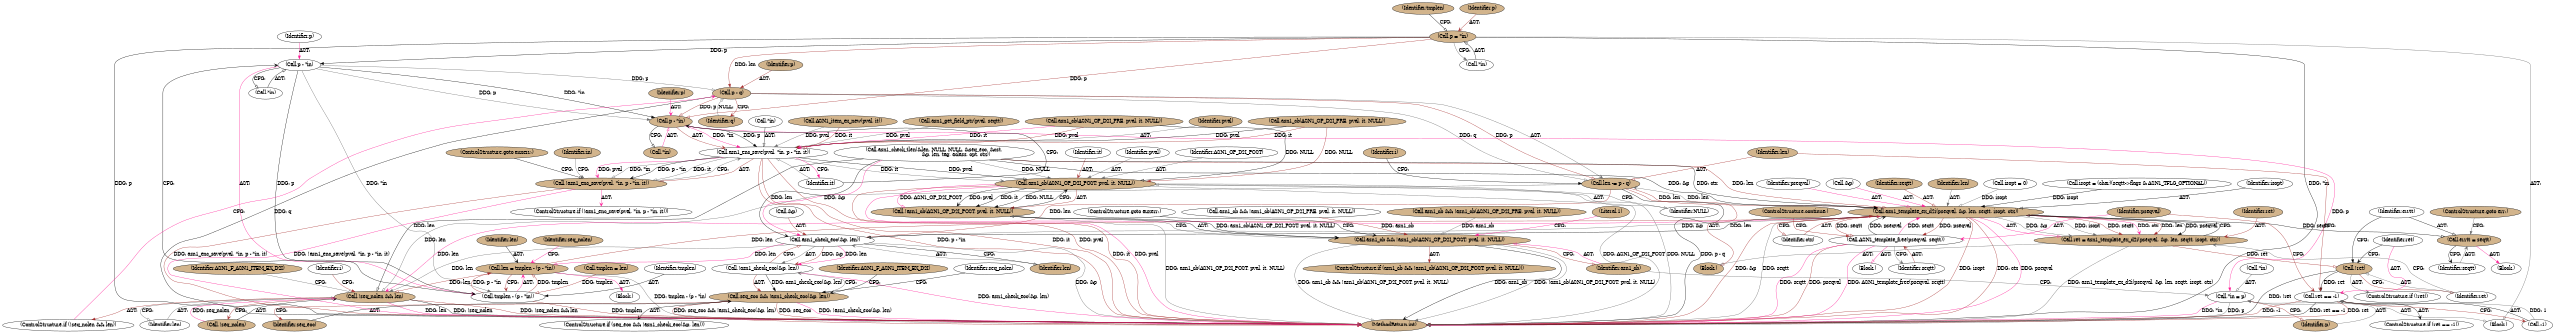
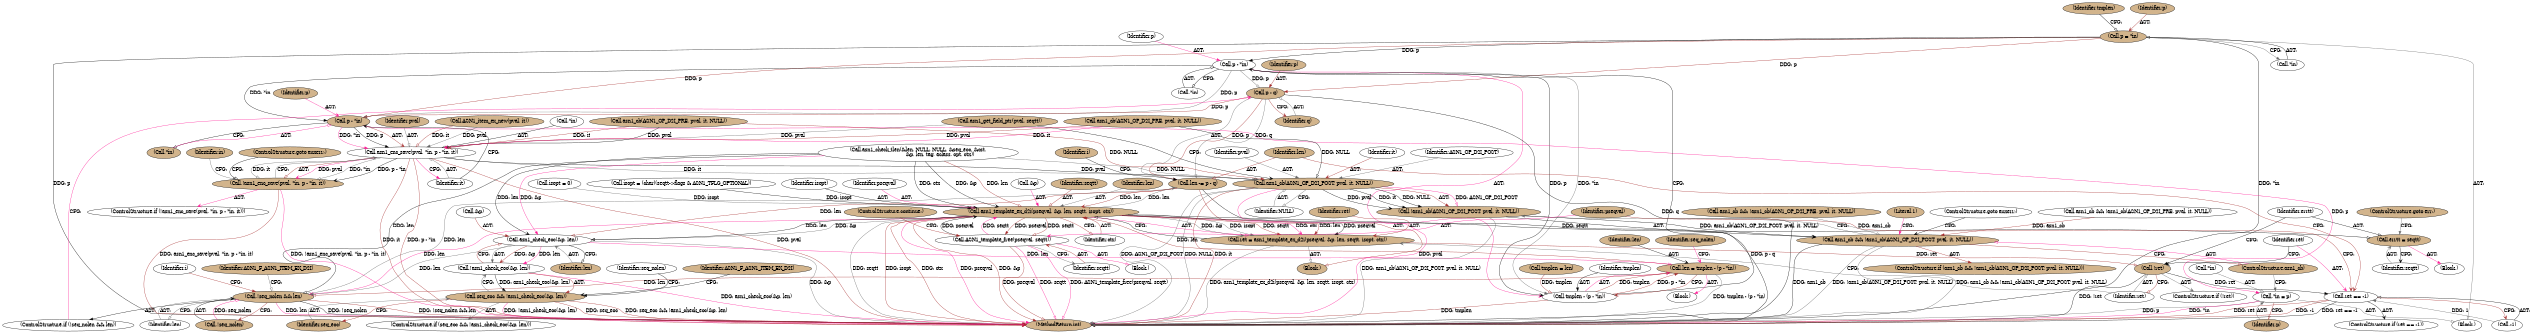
(745, 65) -> (1788, 65)
(727, 107) -> (1300, 107)
(1043, 203) -> (1154, 149)
(1619, 269) -> (2273, 269)
(214, 301) -> (157, 307)
(519, 304) -> (371, 302)
(674, 306) -> (490, 307)
